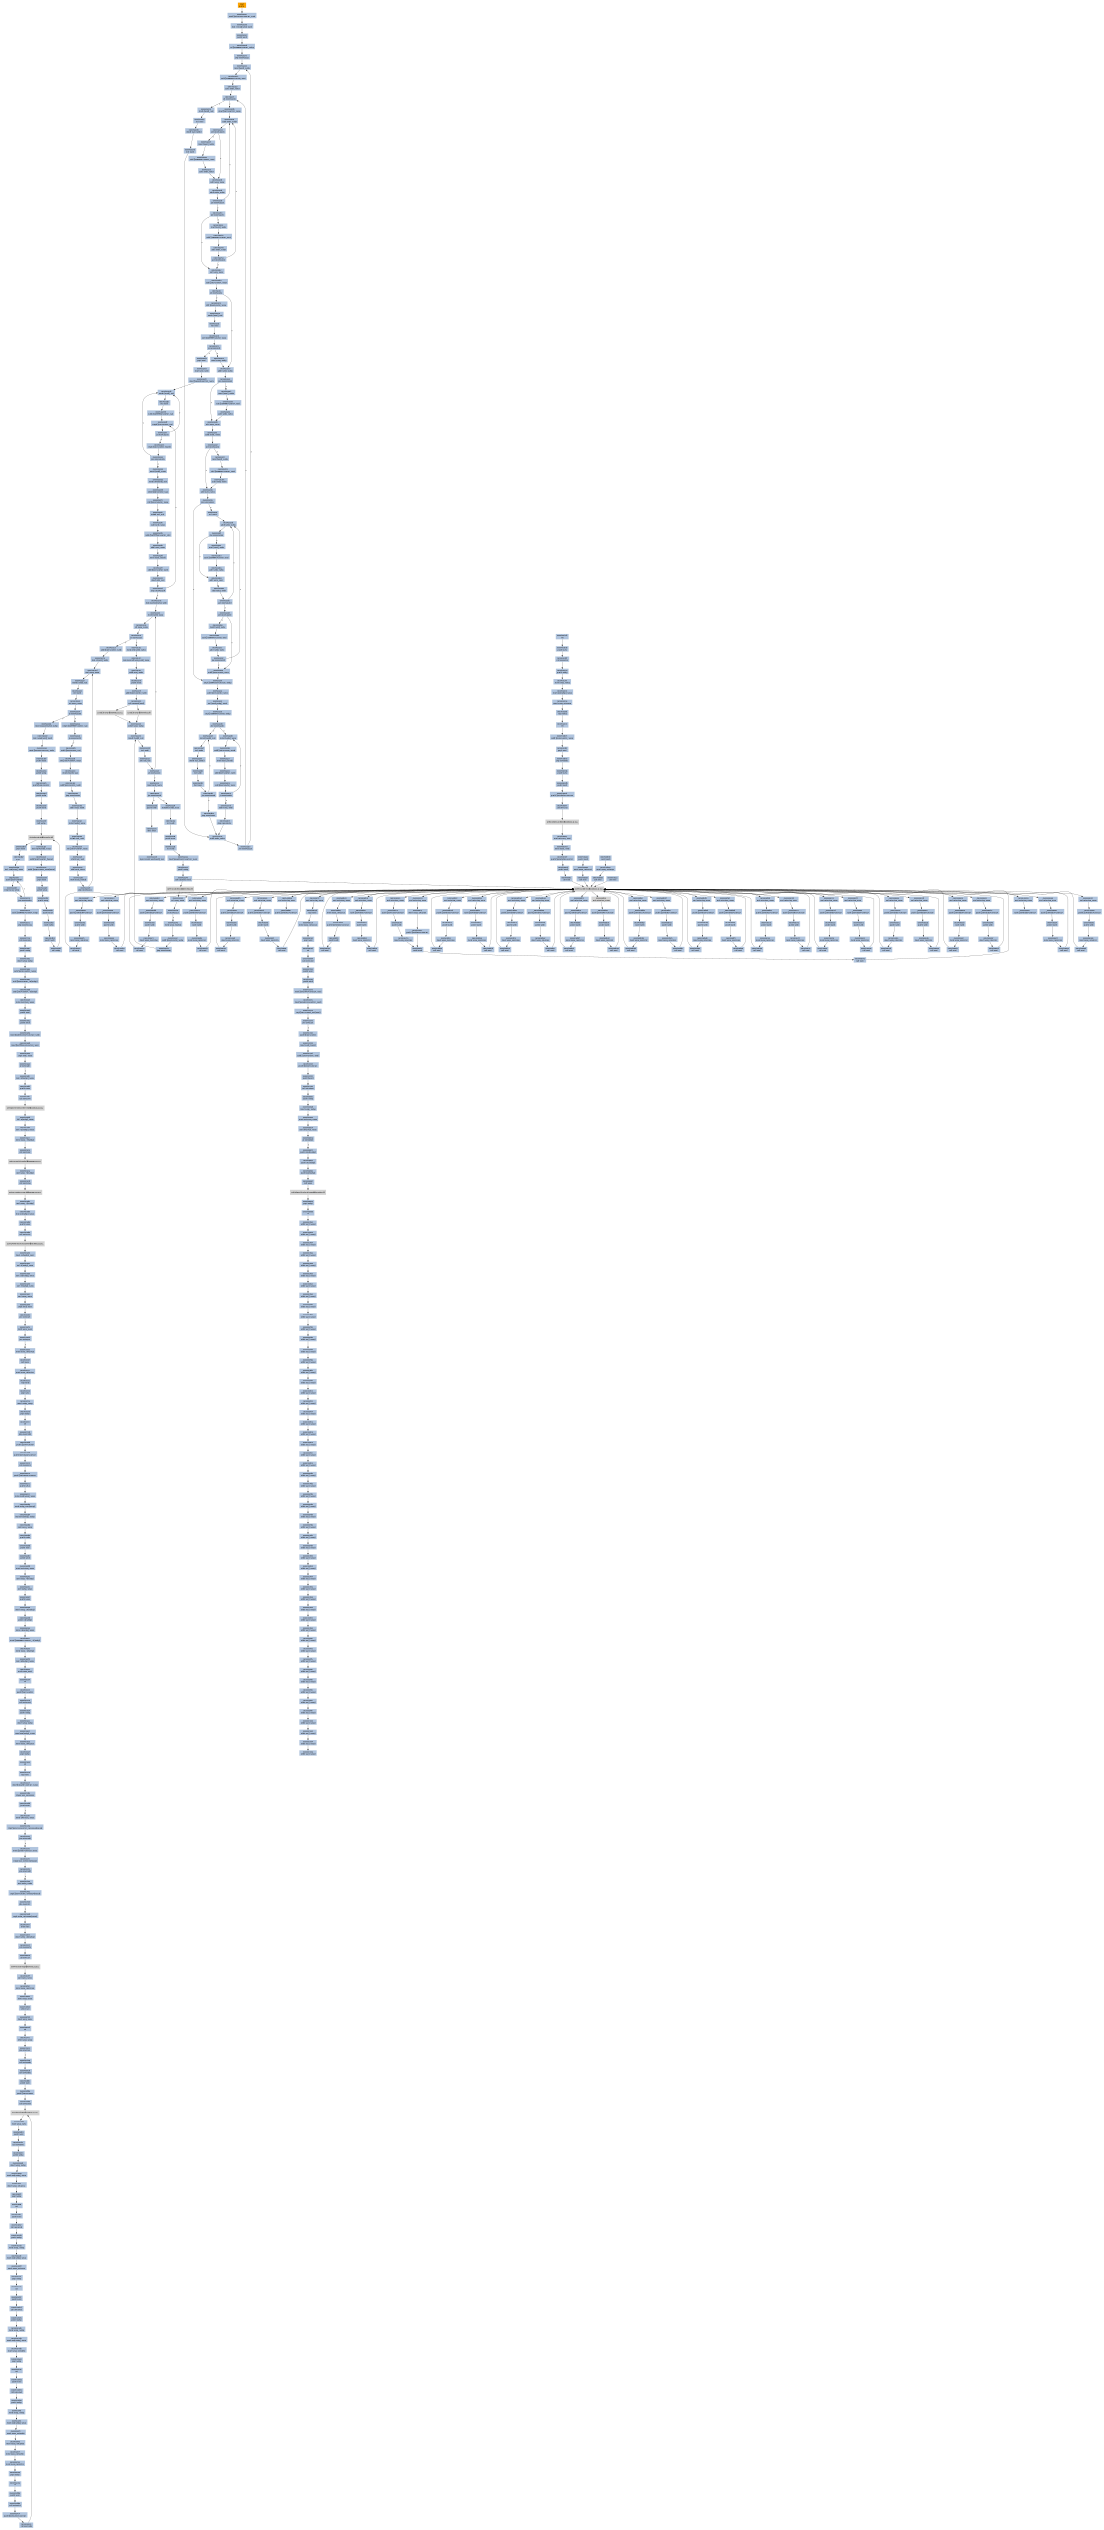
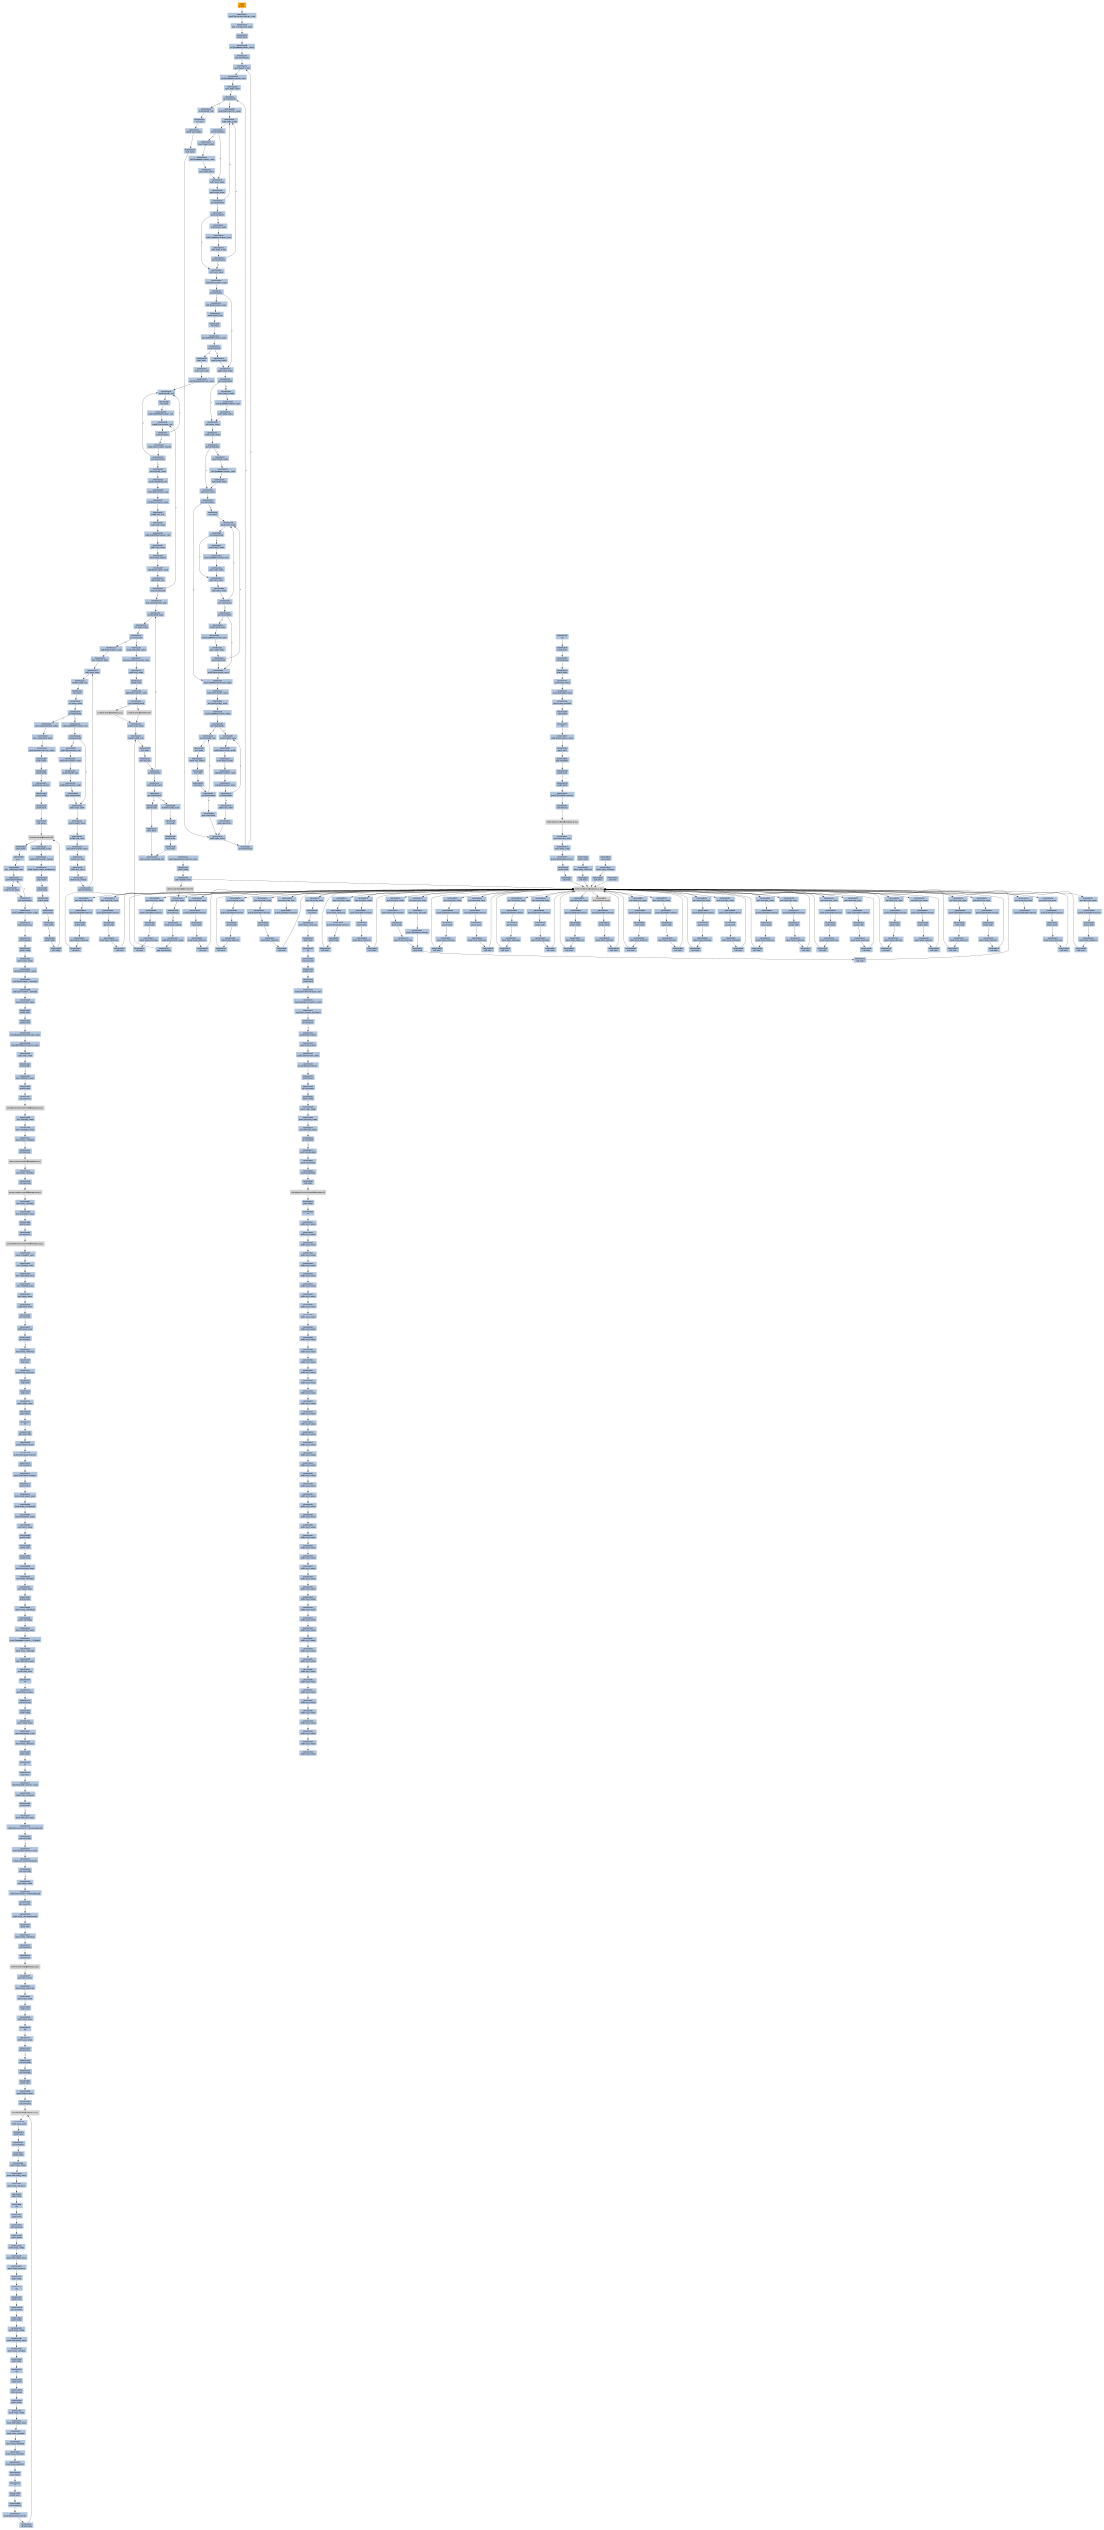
none -> (86, 771)
(176, 853) -> (162, 853)
